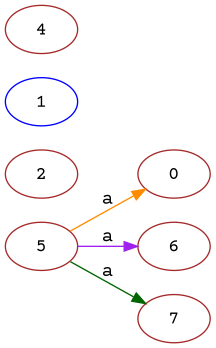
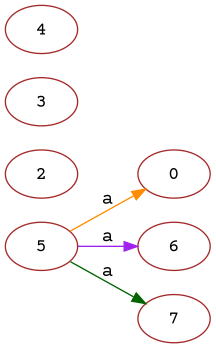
none -> (42, 102)
(42, 102) -> none
